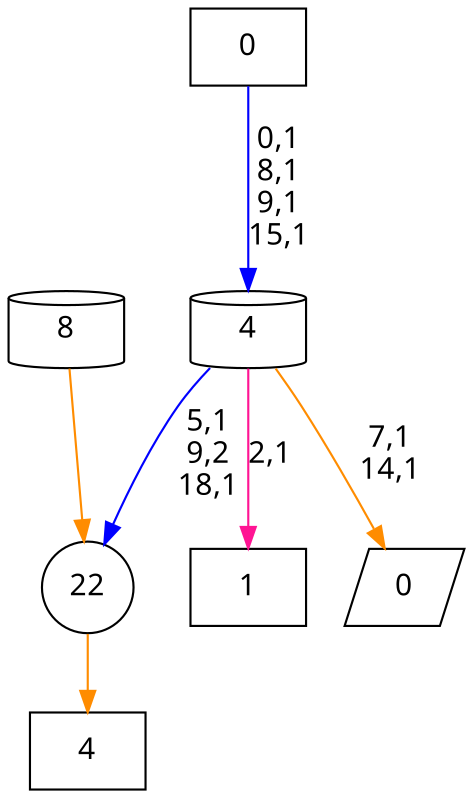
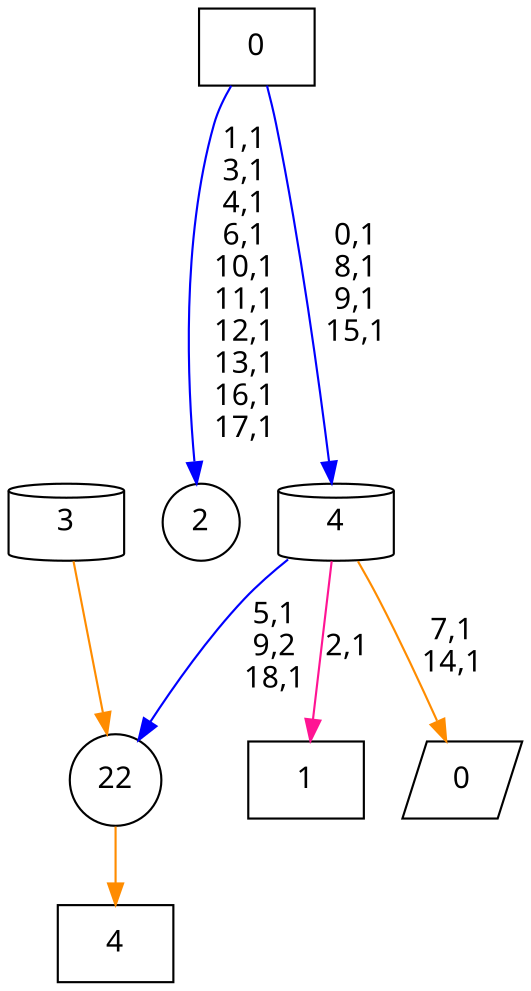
(66, 330) -> (66, 522)
none -> (201, 522)
